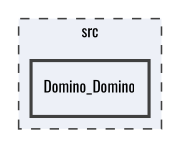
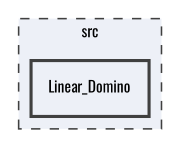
(90, 89) -> (90, 89)
